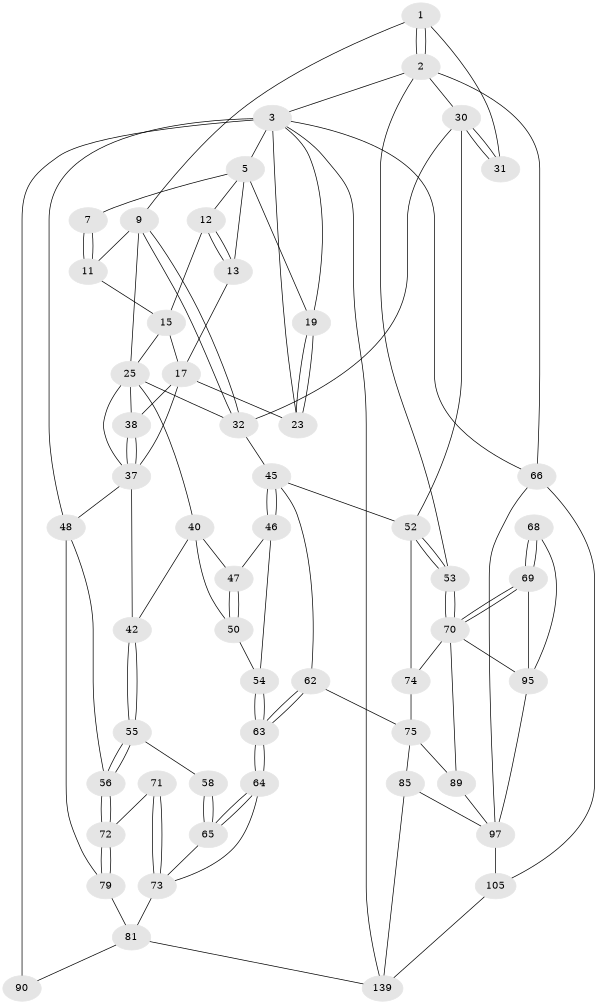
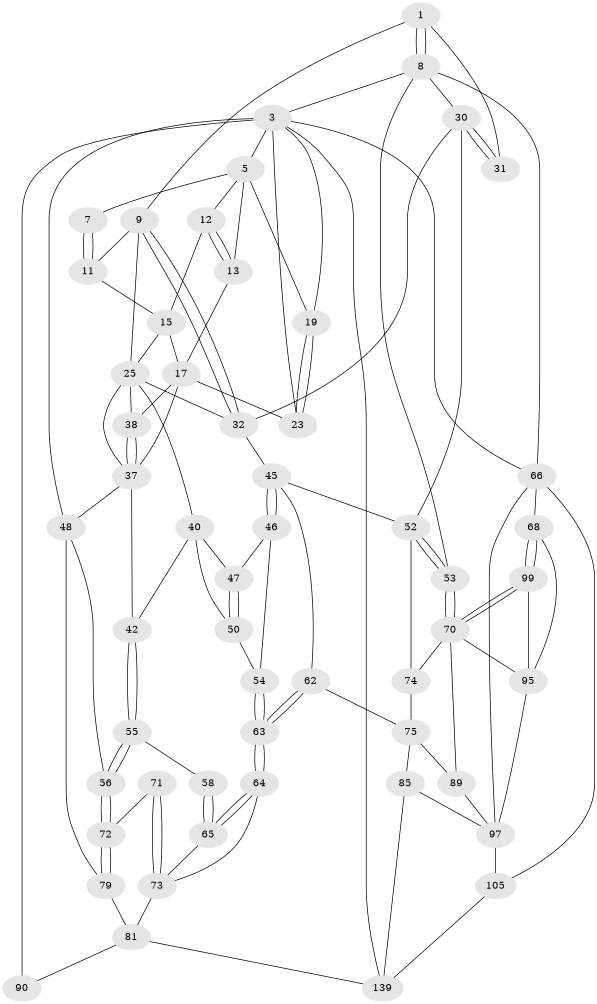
(421, 67) -> (421, 67)
none -> (535, 502)
(528, 579) -> (528, 579)
